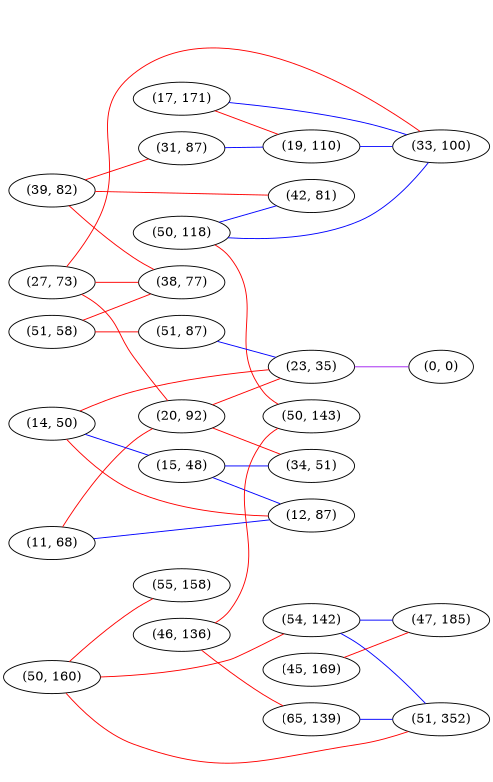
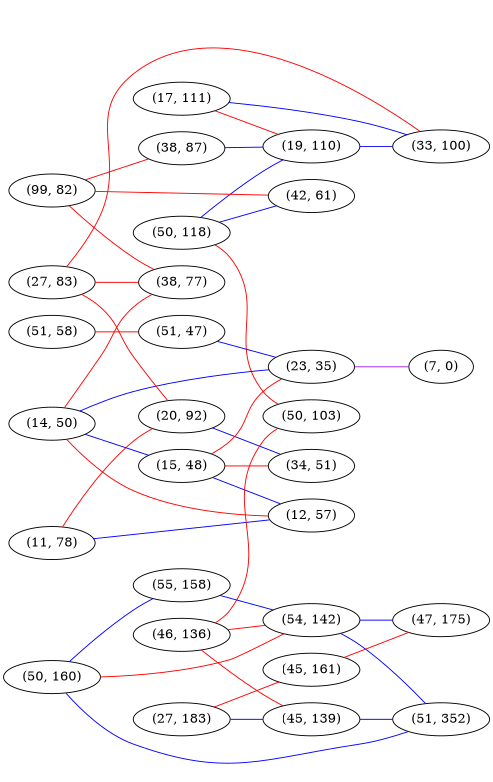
(182, 99) -> (182, 99)
(182, 148) -> (182, 148)
(52, 191) -> (52, 191)
(311, 196) -> (311, 196)
(339, 228) -> (241, 187)
(52, 282) -> (52, 282)
(117, 307) -> (106, 348)
(182, 332) -> (182, 332)
(441, 367) -> (441, 367)
(173, 383) -> (173, 383)
(246, 392) -> (247, 416)
(311, 416) -> (311, 416)
(246, 441) -> (246, 441)
(243, 466) -> (243, 466)
(311, 515) -> (311, 515)
(52, 543) -> (52, 543)
none -> (246, 603)
(441, 620) -> (441, 620)
(109, 628) -> (109, 628)
none -> (247, 628)
(311, 670) -> (311, 670)
none -> (182, 719)
(311, 719) -> (311, 719)
(229, 763) -> (229, 763)
